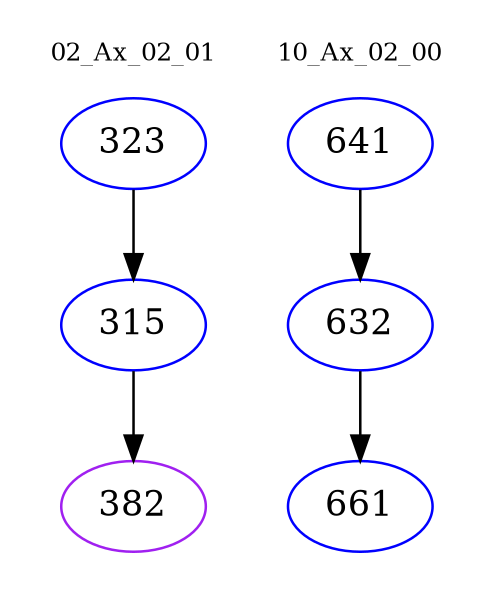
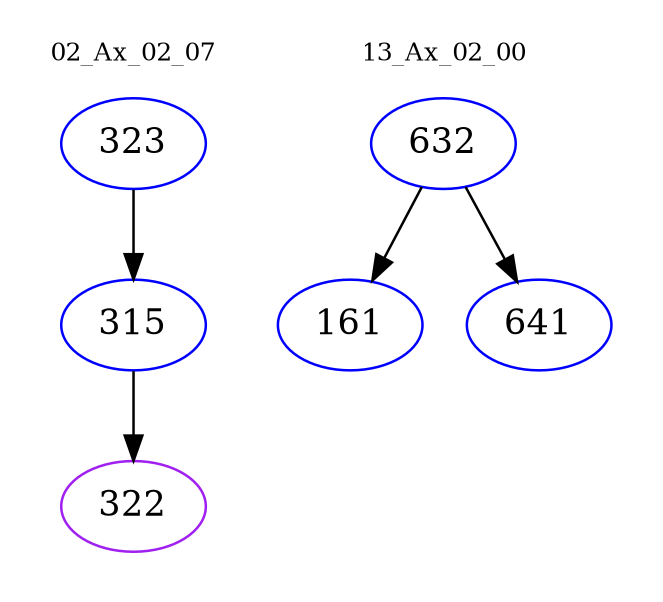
(134, 54) -> (134, 54)
(360, 54) -> (445, 54)
(360, 222) -> (485, 223)
(134, 506) -> (134, 506)
(360, 506) -> (350, 325)
